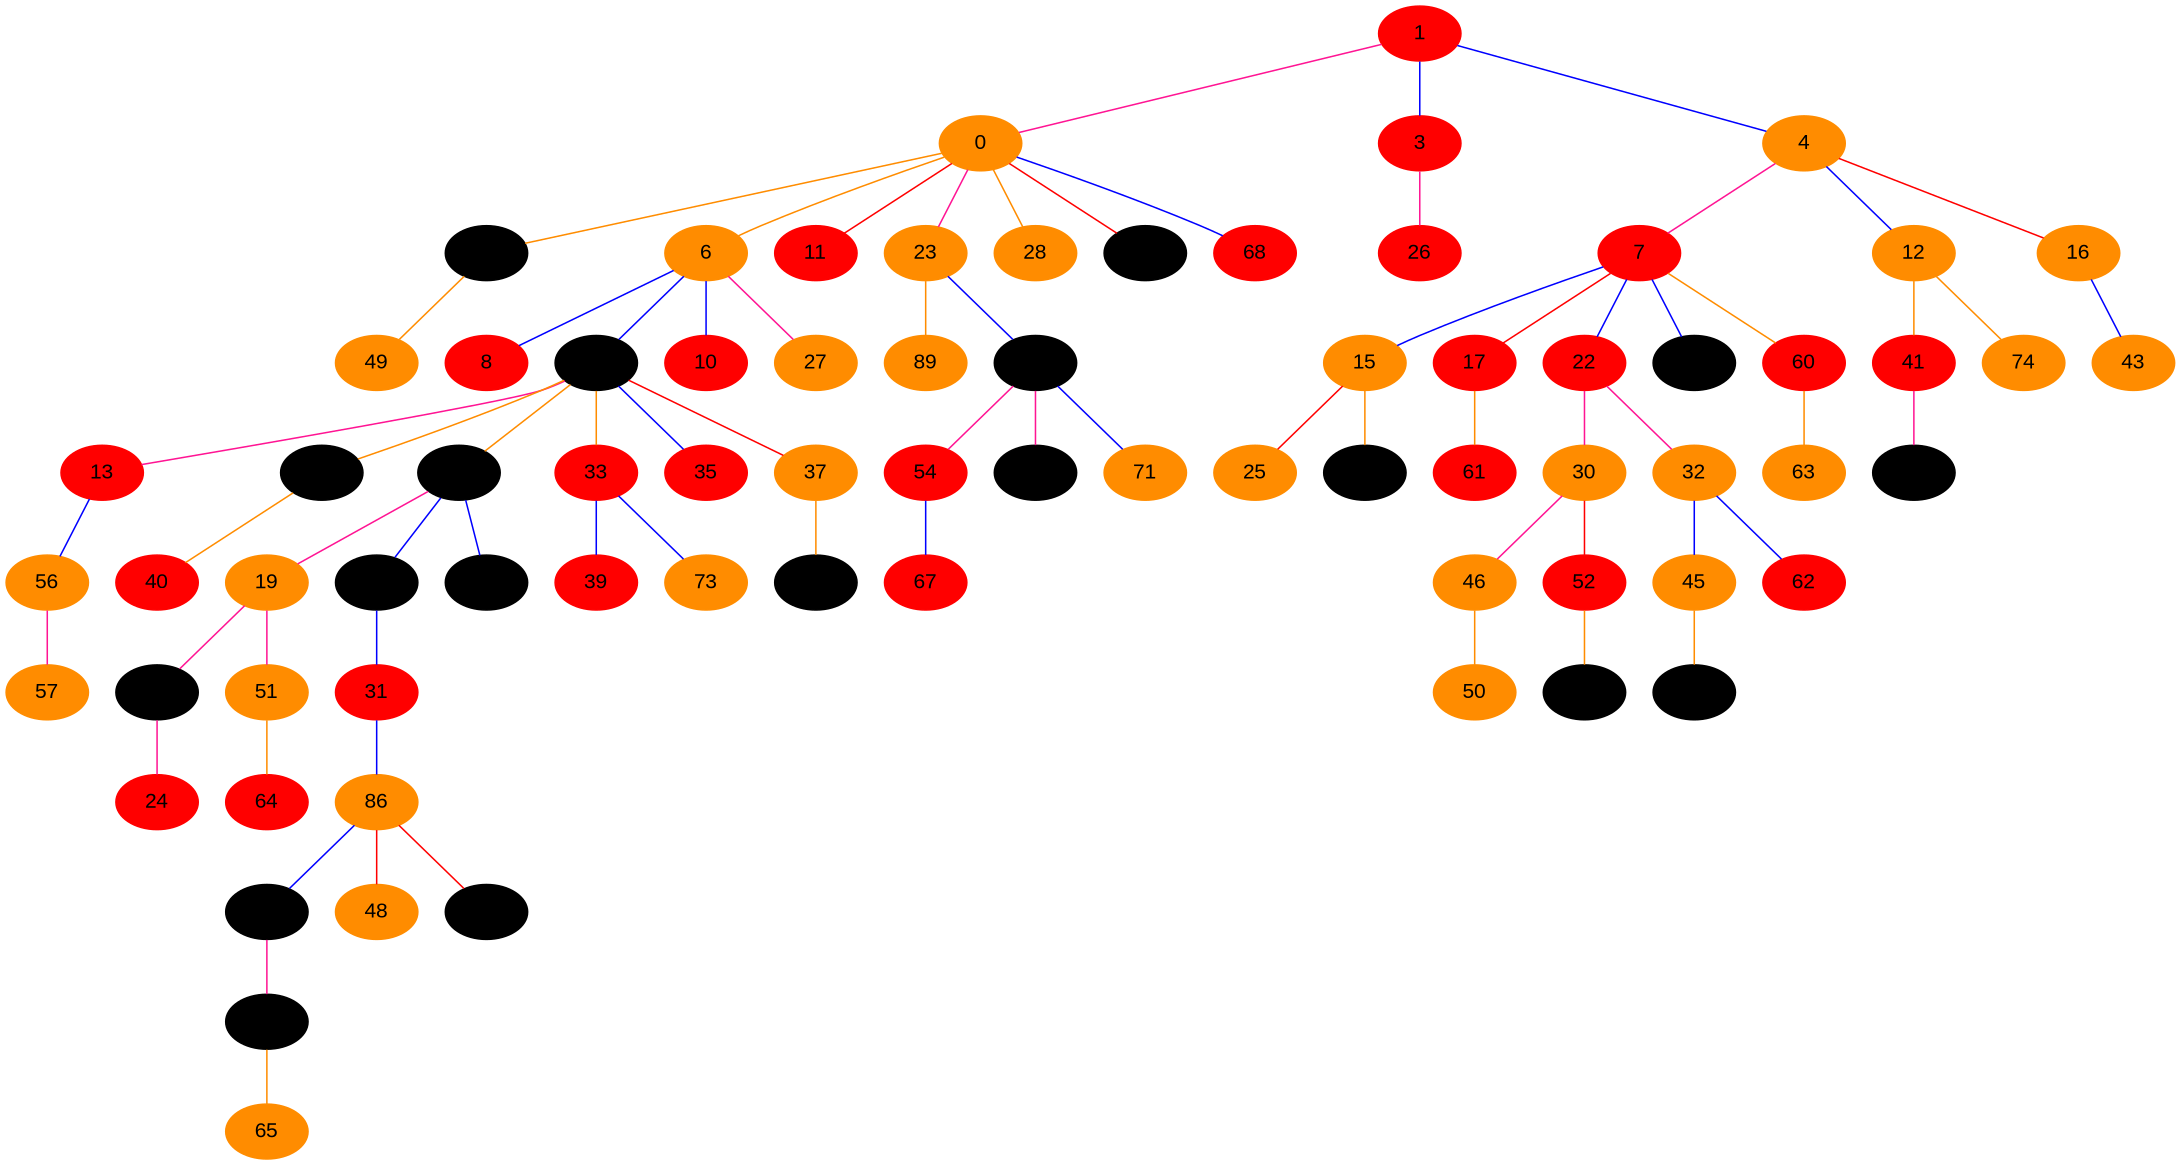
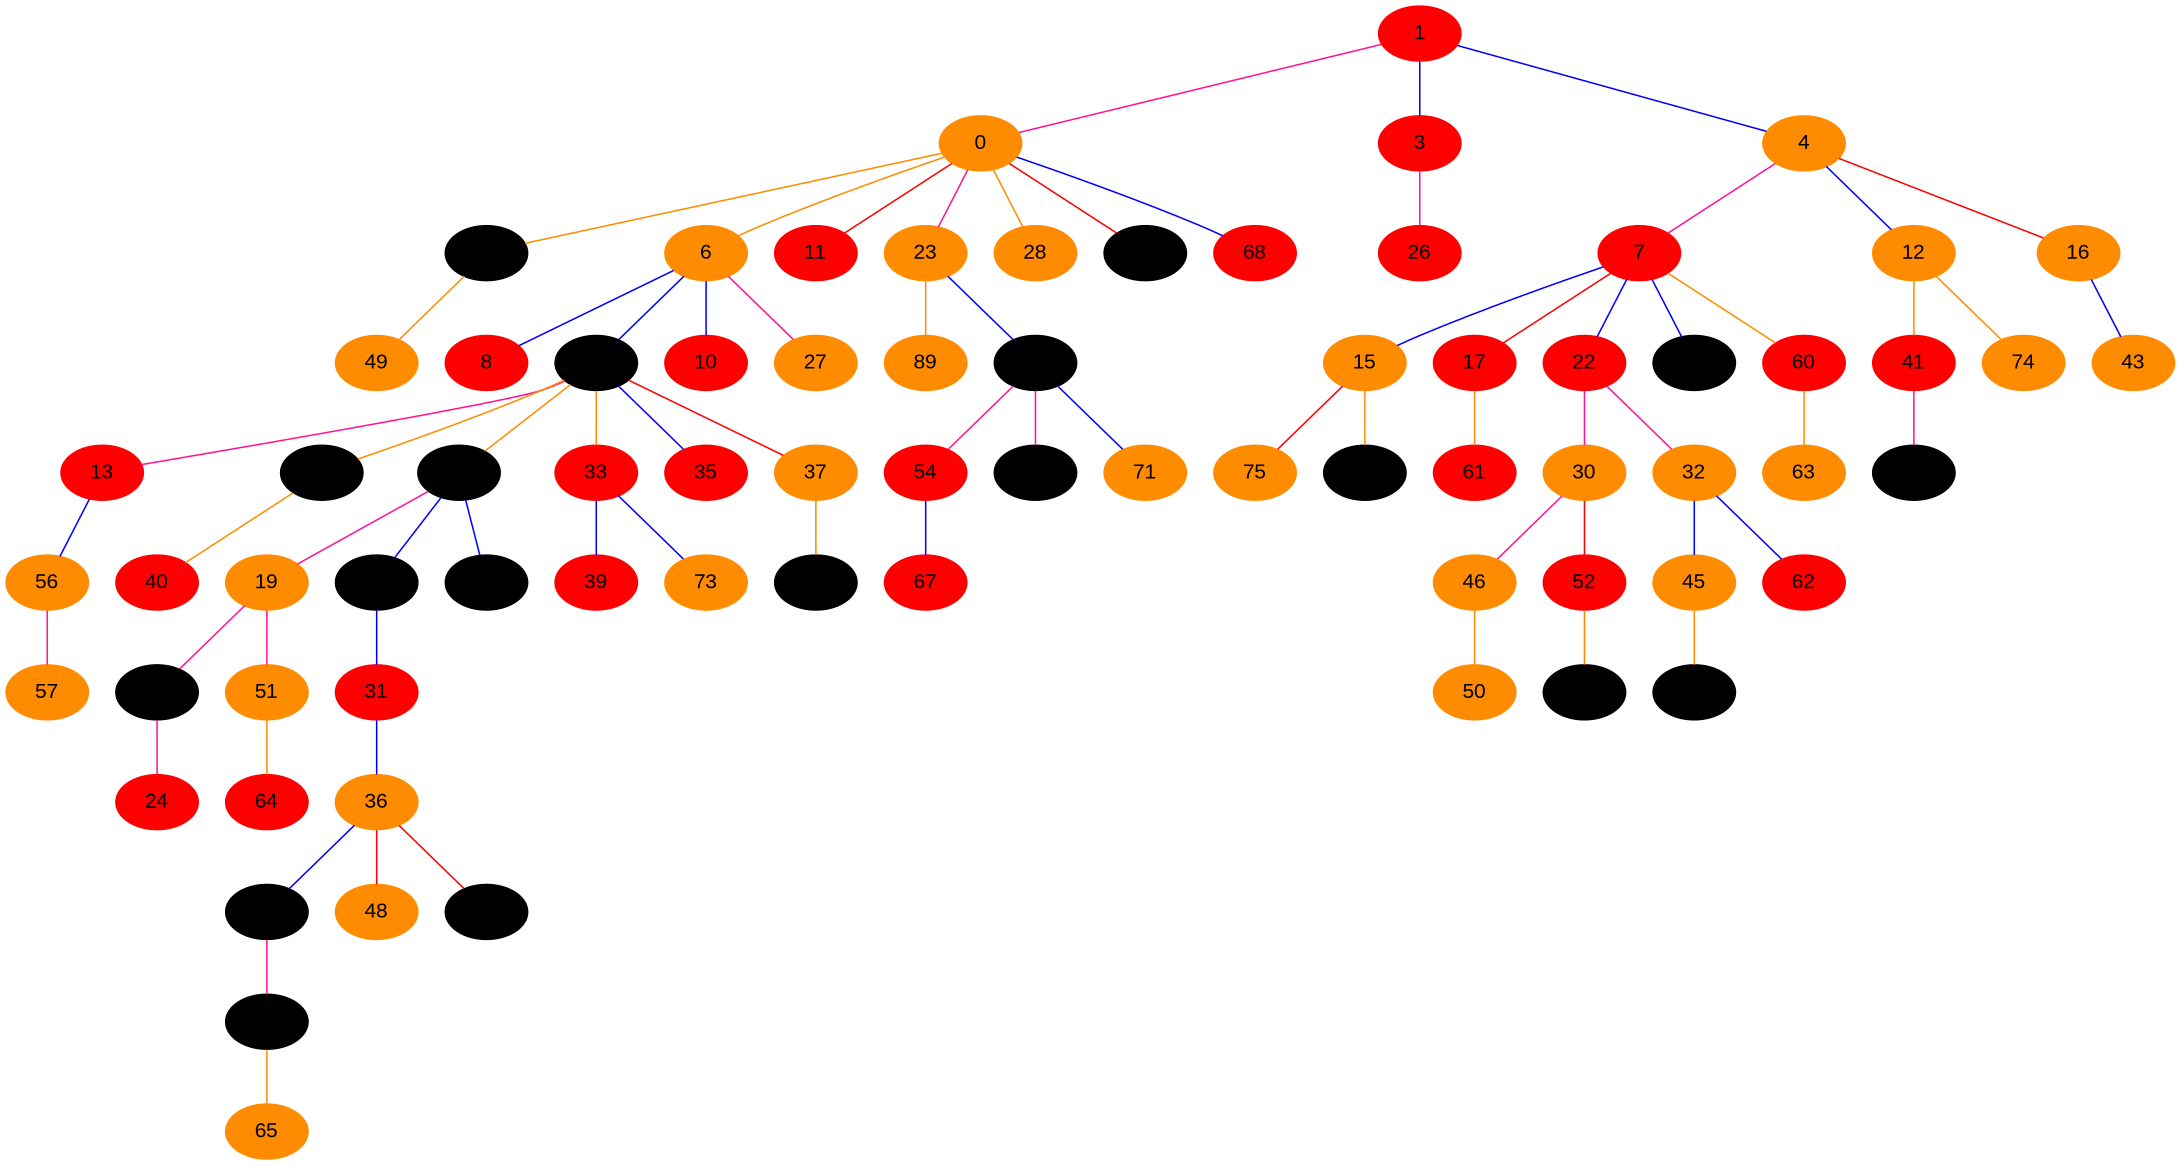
(1255, 473) -> (1255, 473)
(377, 802) -> (377, 802)
